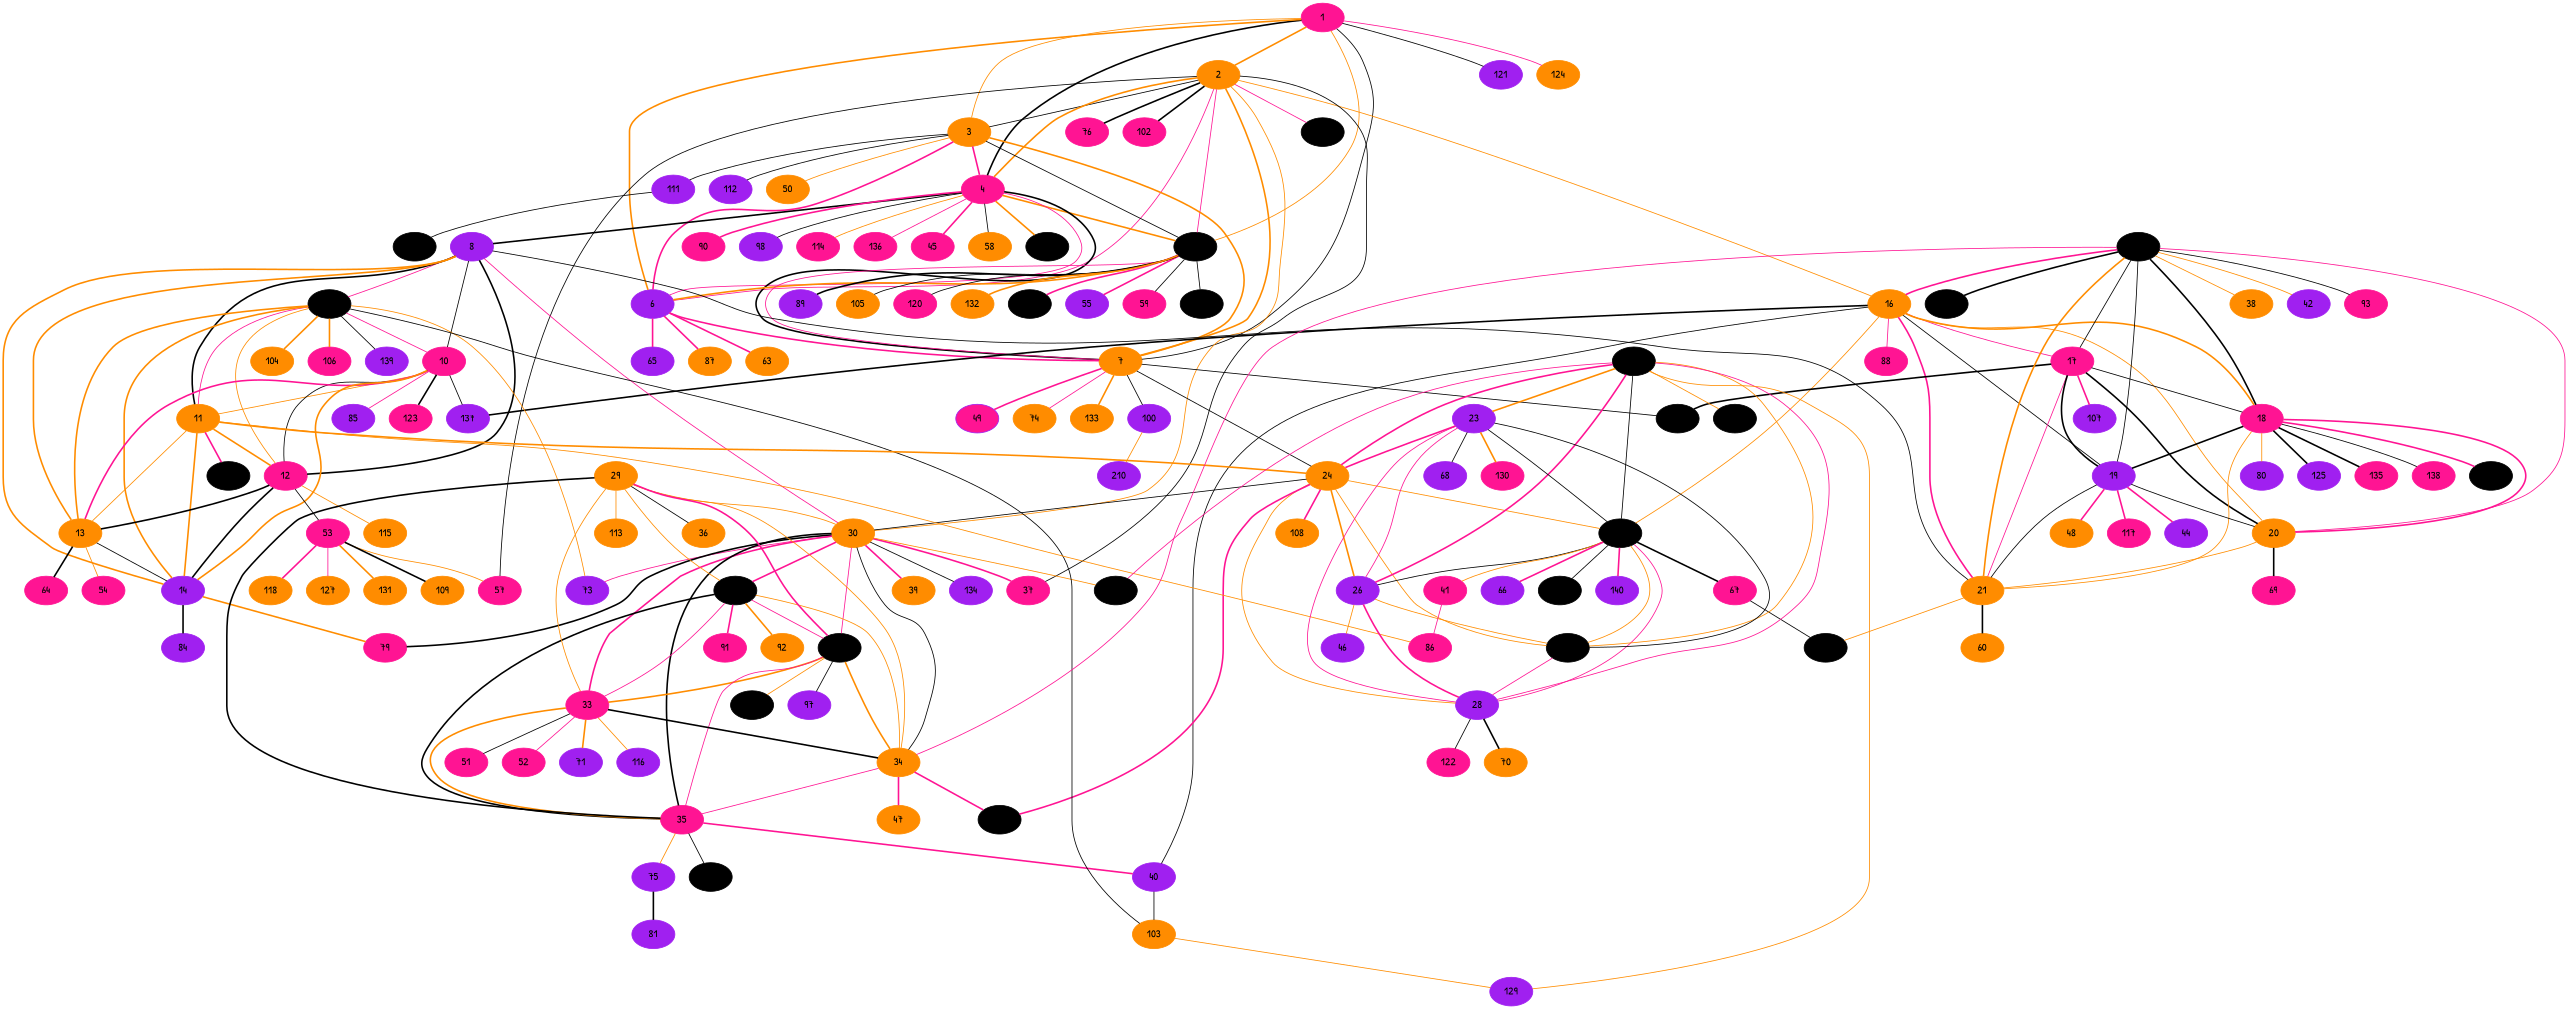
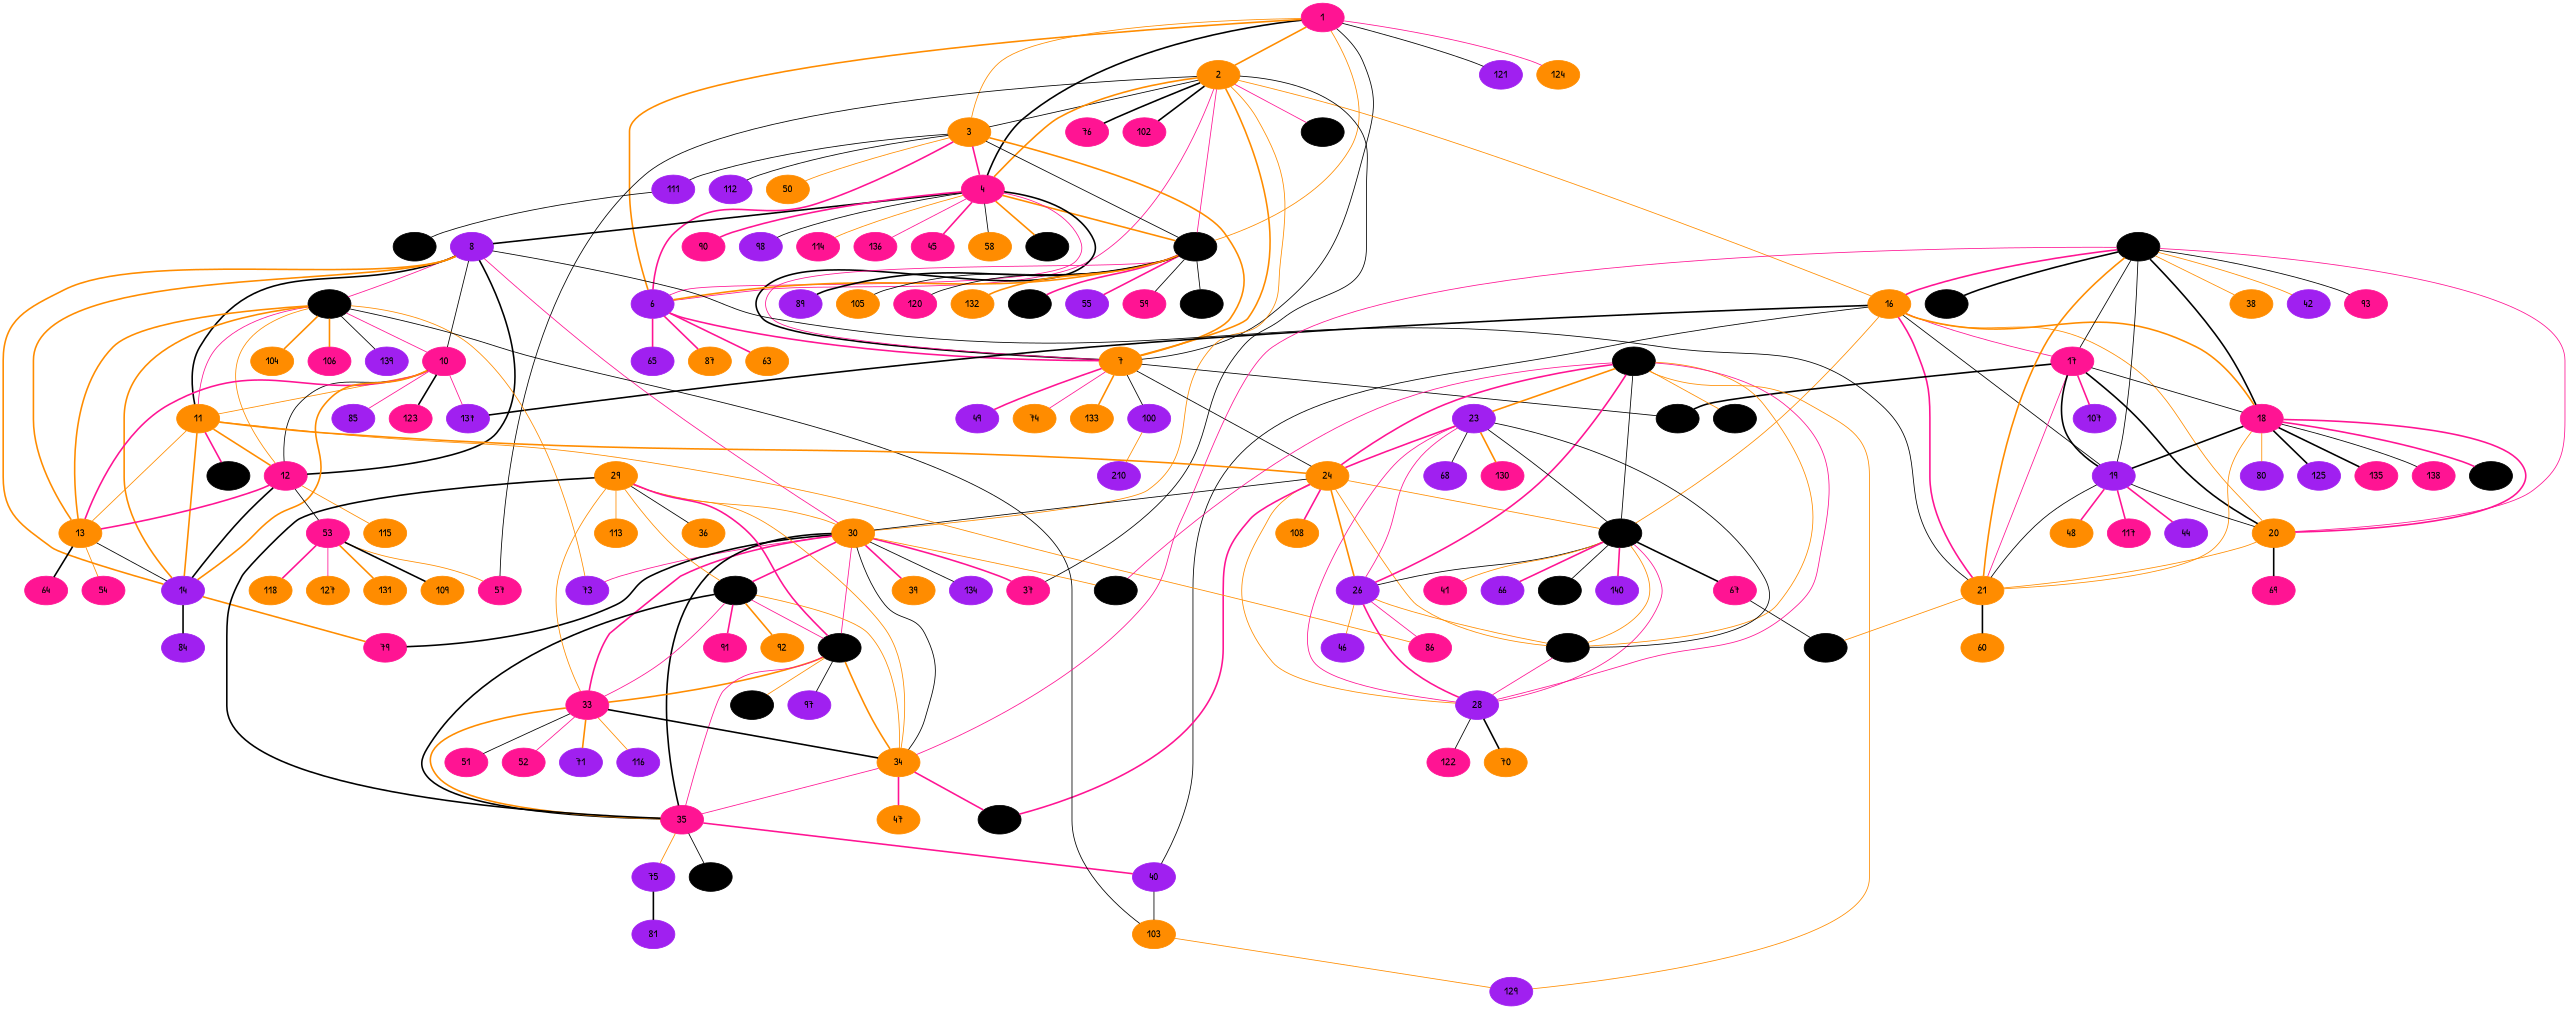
(1886, 361) -> none
(456, 390) -> (456, 390)
(977, 419) -> (977, 419)
(182, 512) -> (182, 512)
(1436, 624) -> (1394, 619)
